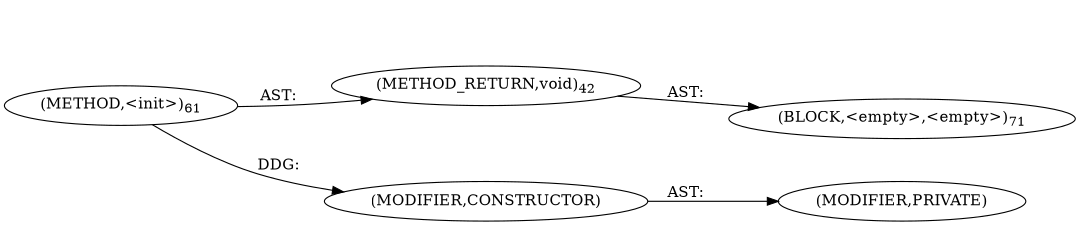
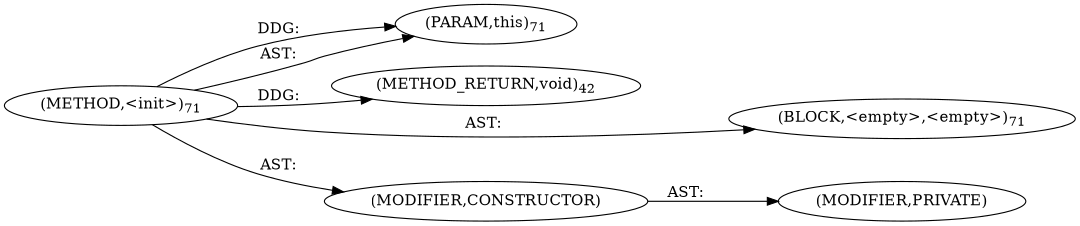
none -> (486, 24)
(281, 96) -> (281, 96)
(683, 101) -> (475, 137)
(193, 104) -> (193, 104)
(281, 166) -> (281, 166)
